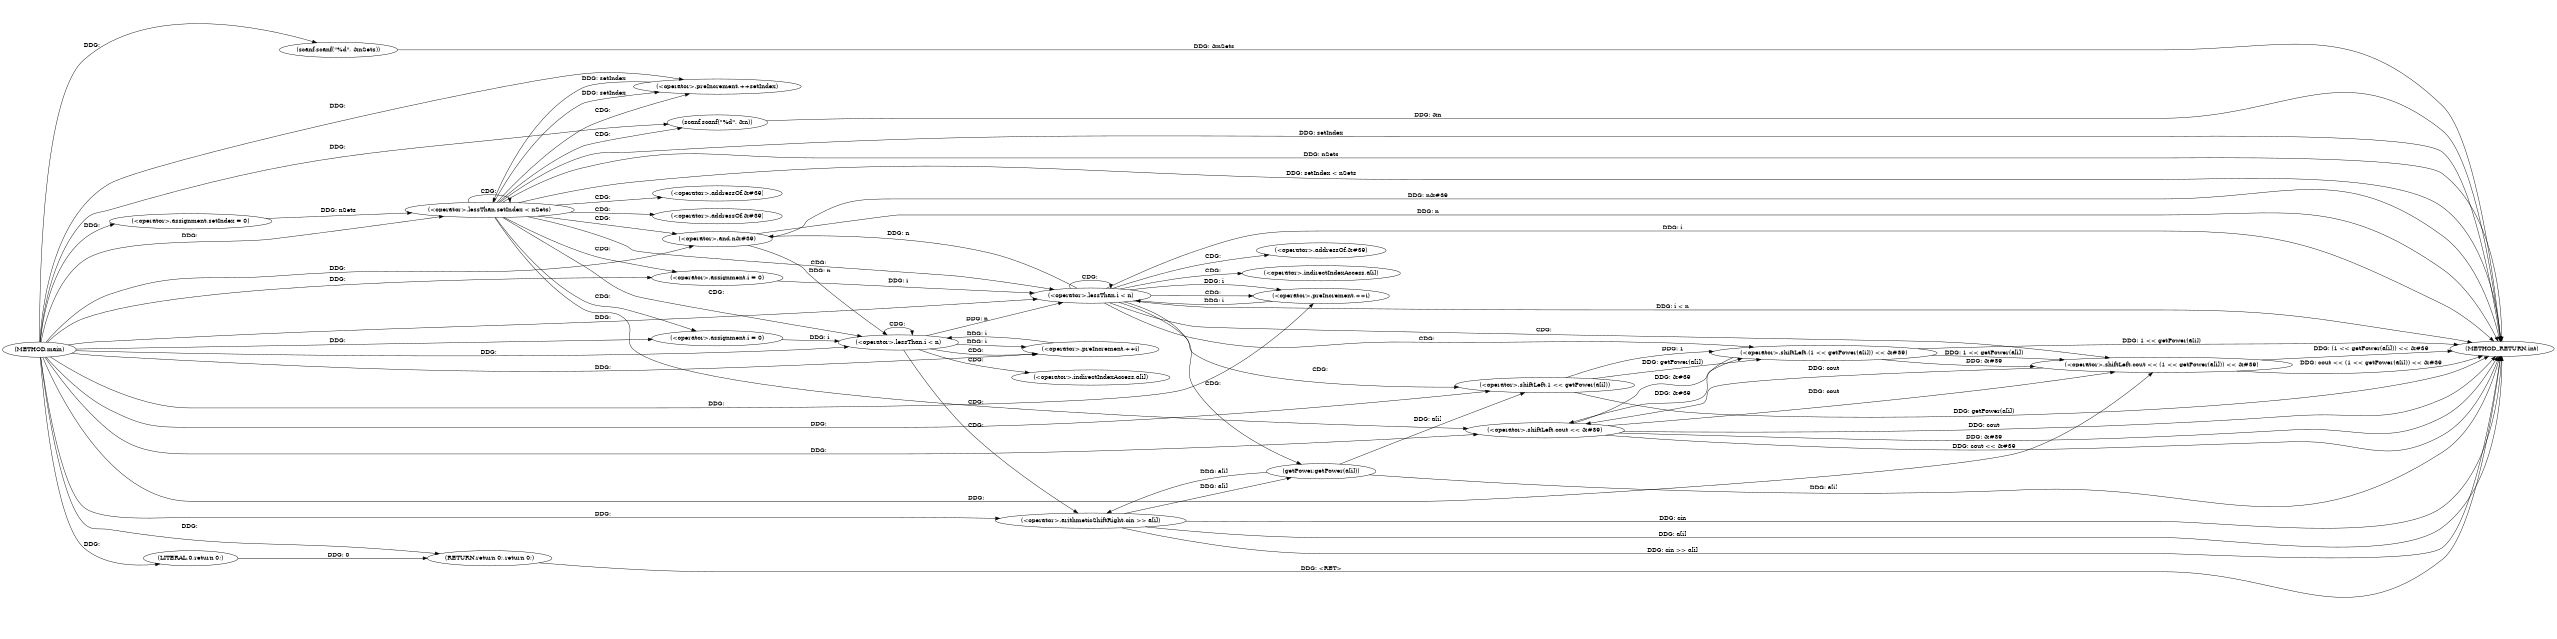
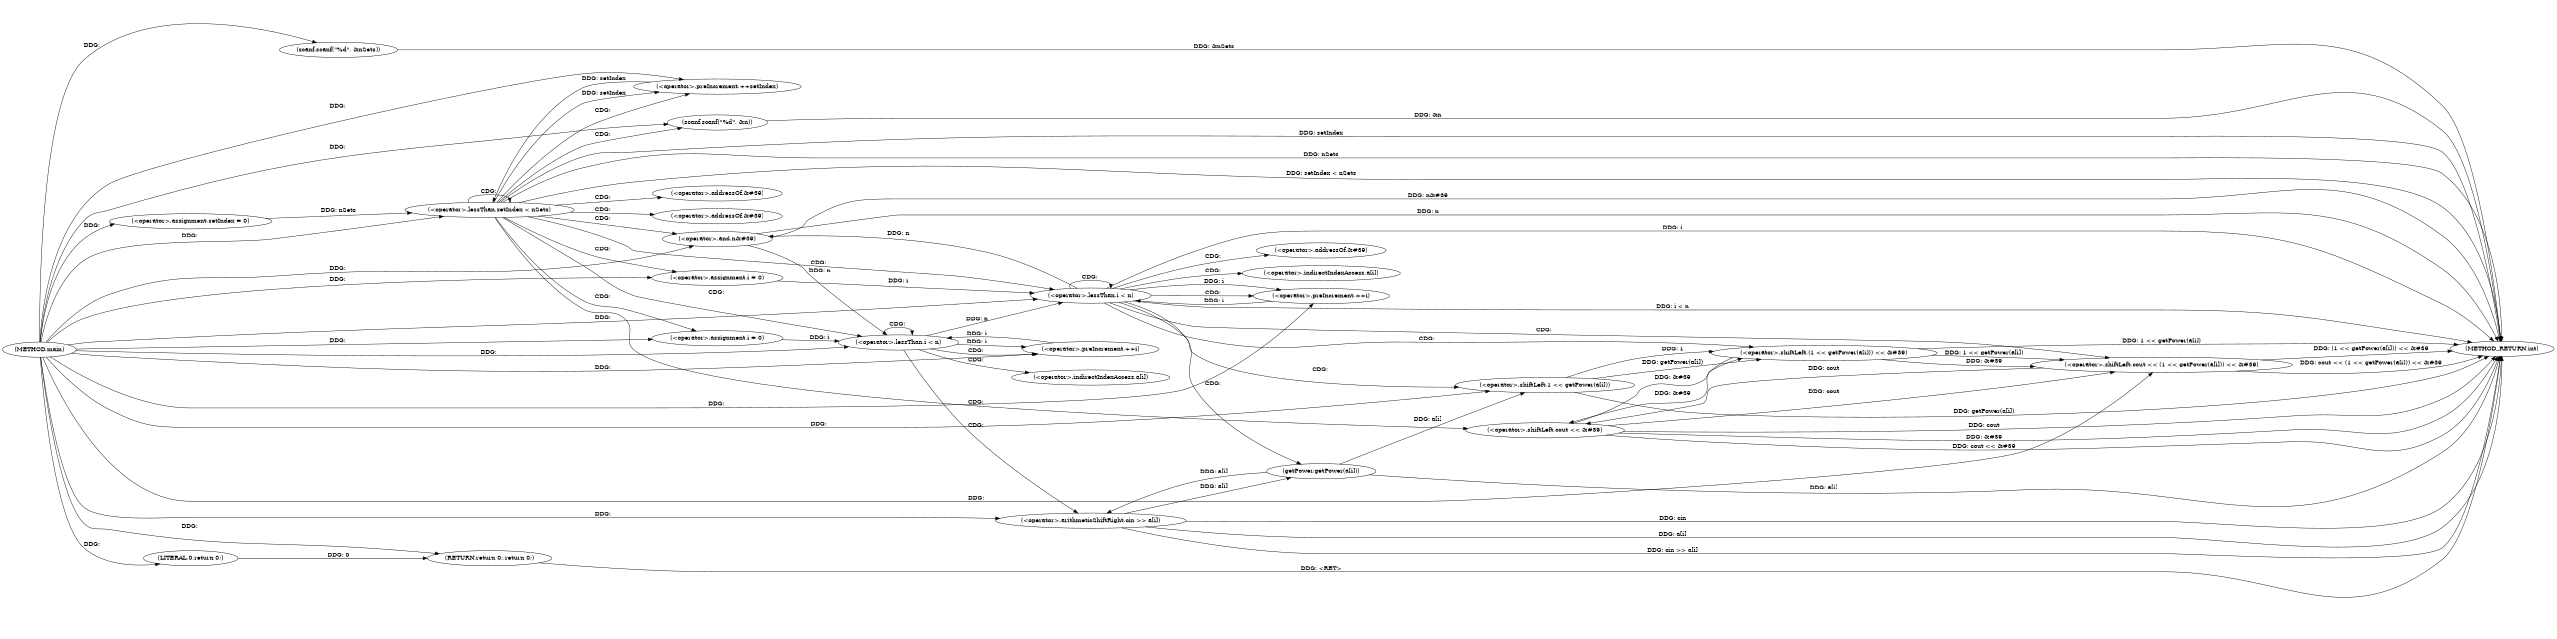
(740, 454) -> none
